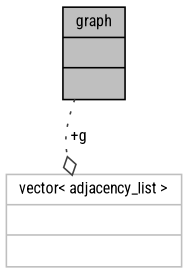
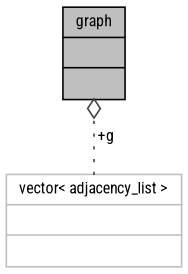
(67, 127) -> (94, 147)
